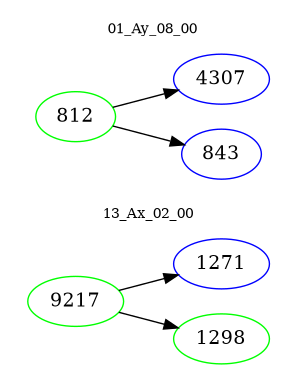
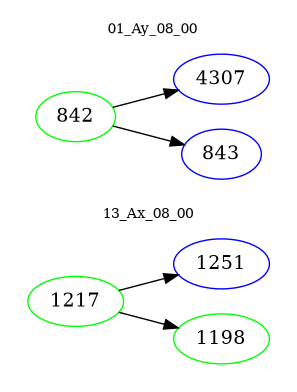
(76, 117) -> (76, 117)
(149, 215) -> (149, 215)
(222, 264) -> (222, 264)
(76, 301) -> (76, 301)
(222, 339) -> (222, 339)
